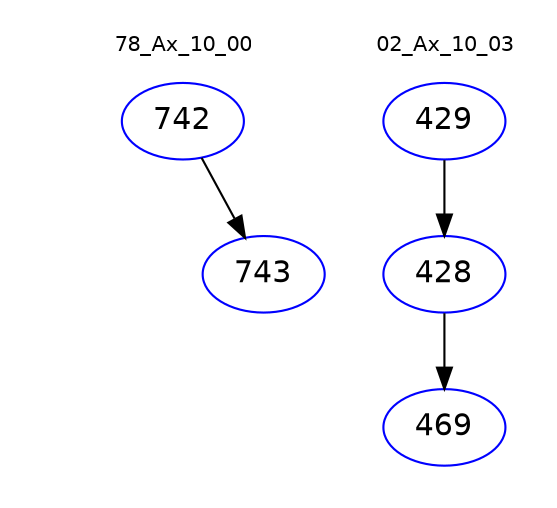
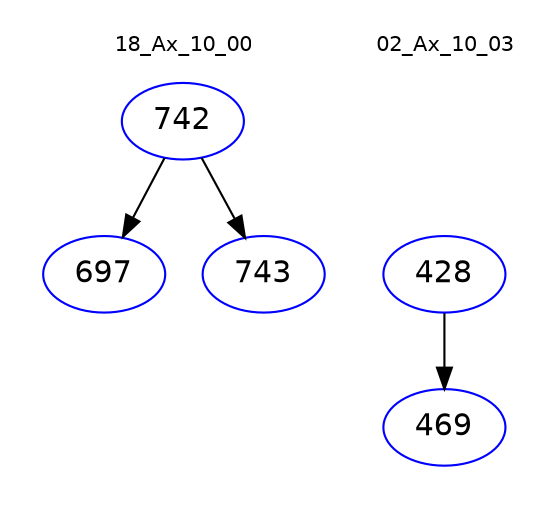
(184, 46) -> (184, 46)
(444, 121) -> none
none -> (104, 274)
